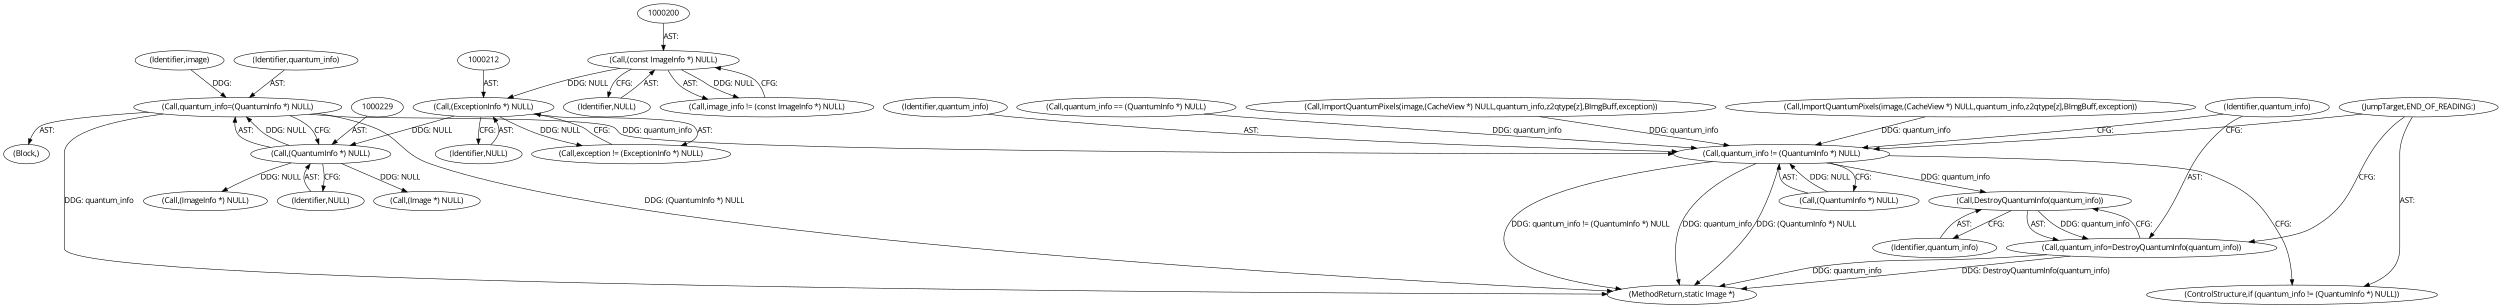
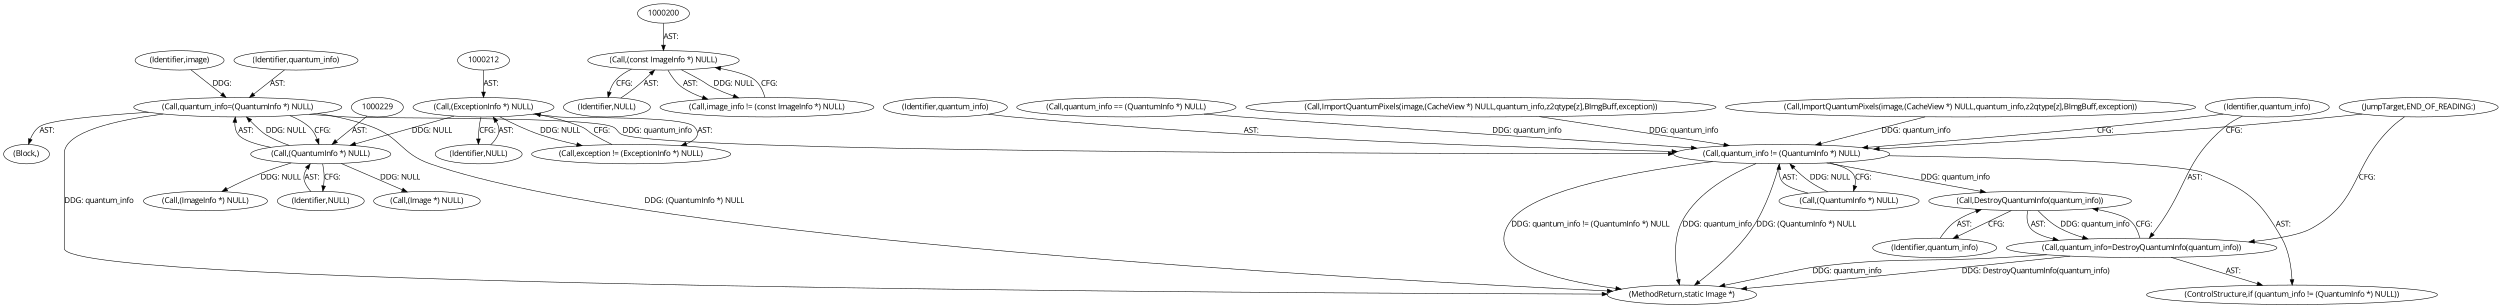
(566, 80) -> none
(2400, 207) -> (2214, 271)
(2284, 224) -> (2284, 224)
